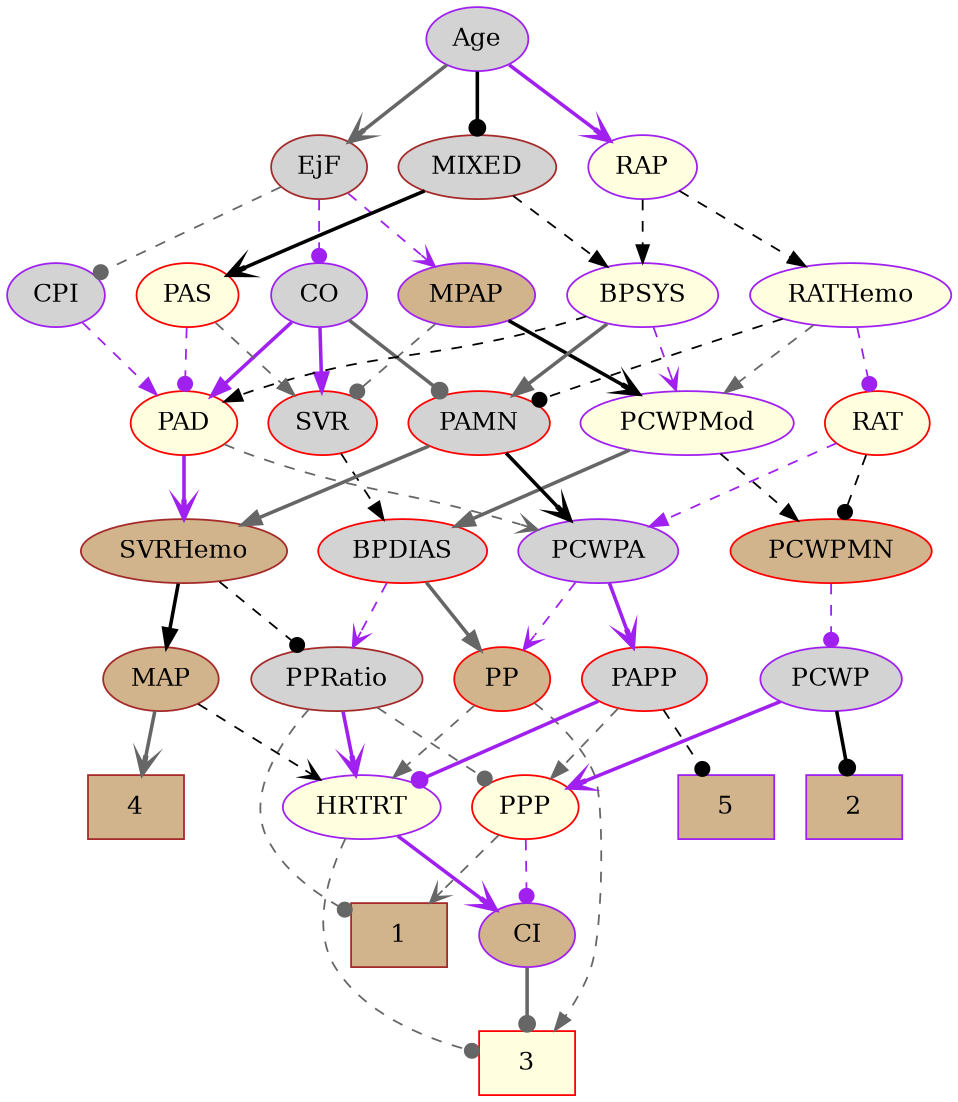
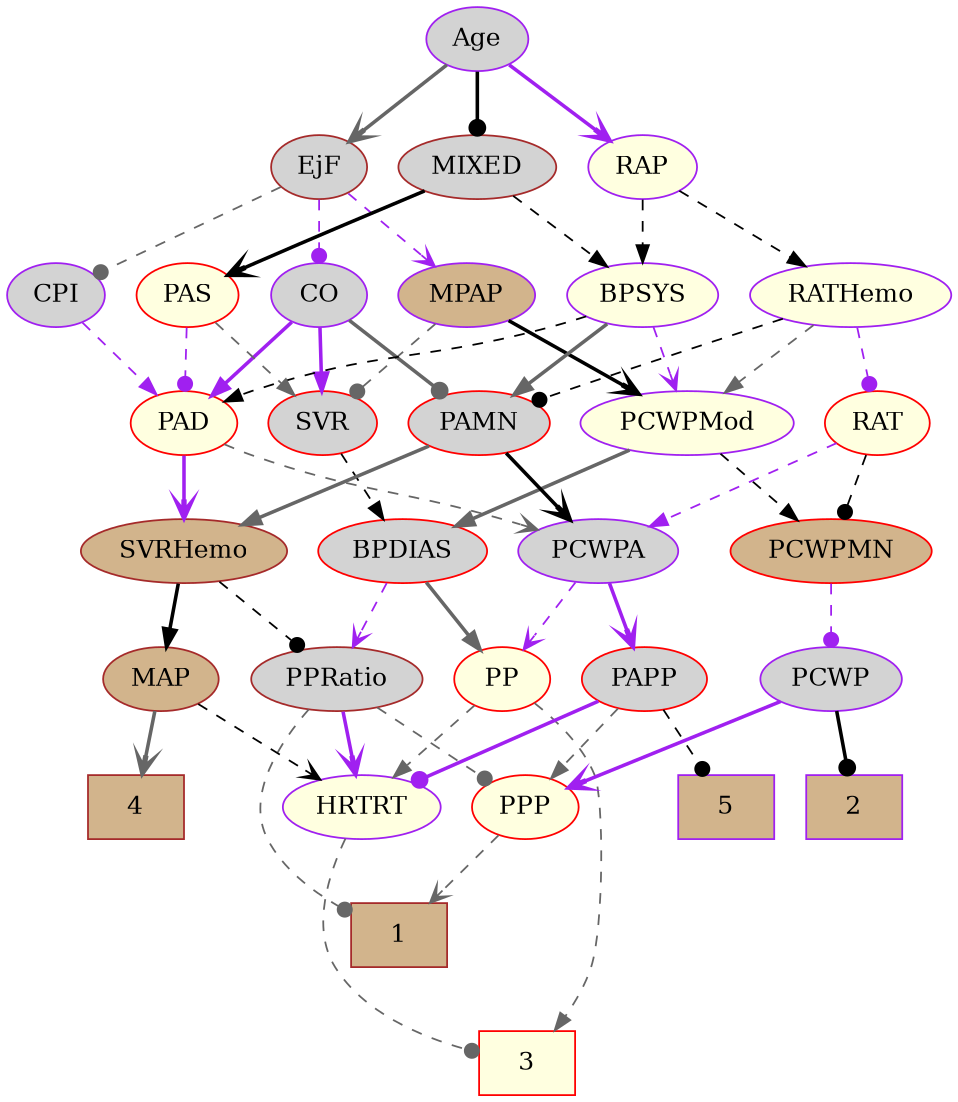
(502, 679) -> (502, 679)
(527, 935) -> none
